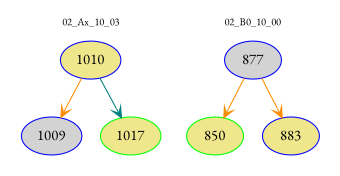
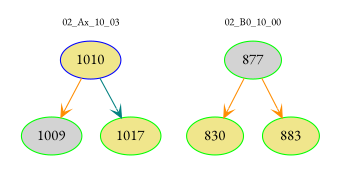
(253, 60) -> (253, 60)
(52, 136) -> (52, 136)
(215, 136) -> (215, 136)
(291, 136) -> (291, 136)
